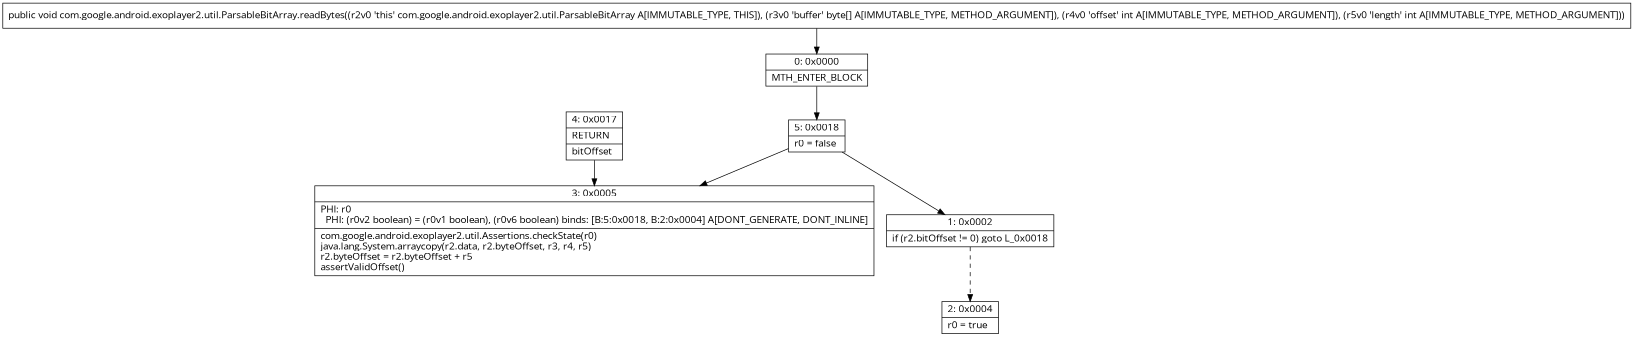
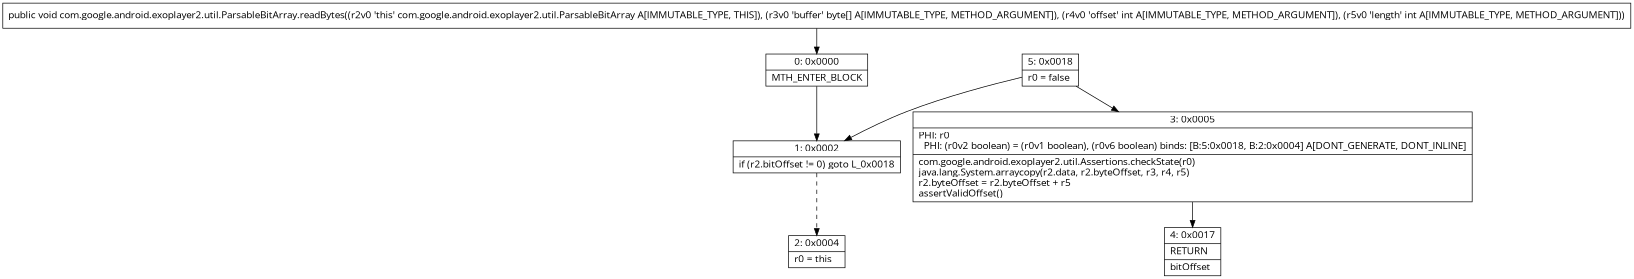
(817, 100) -> (817, 110)
(594, 169) -> (1193, 211)
(968, 325) -> (813, 259)
